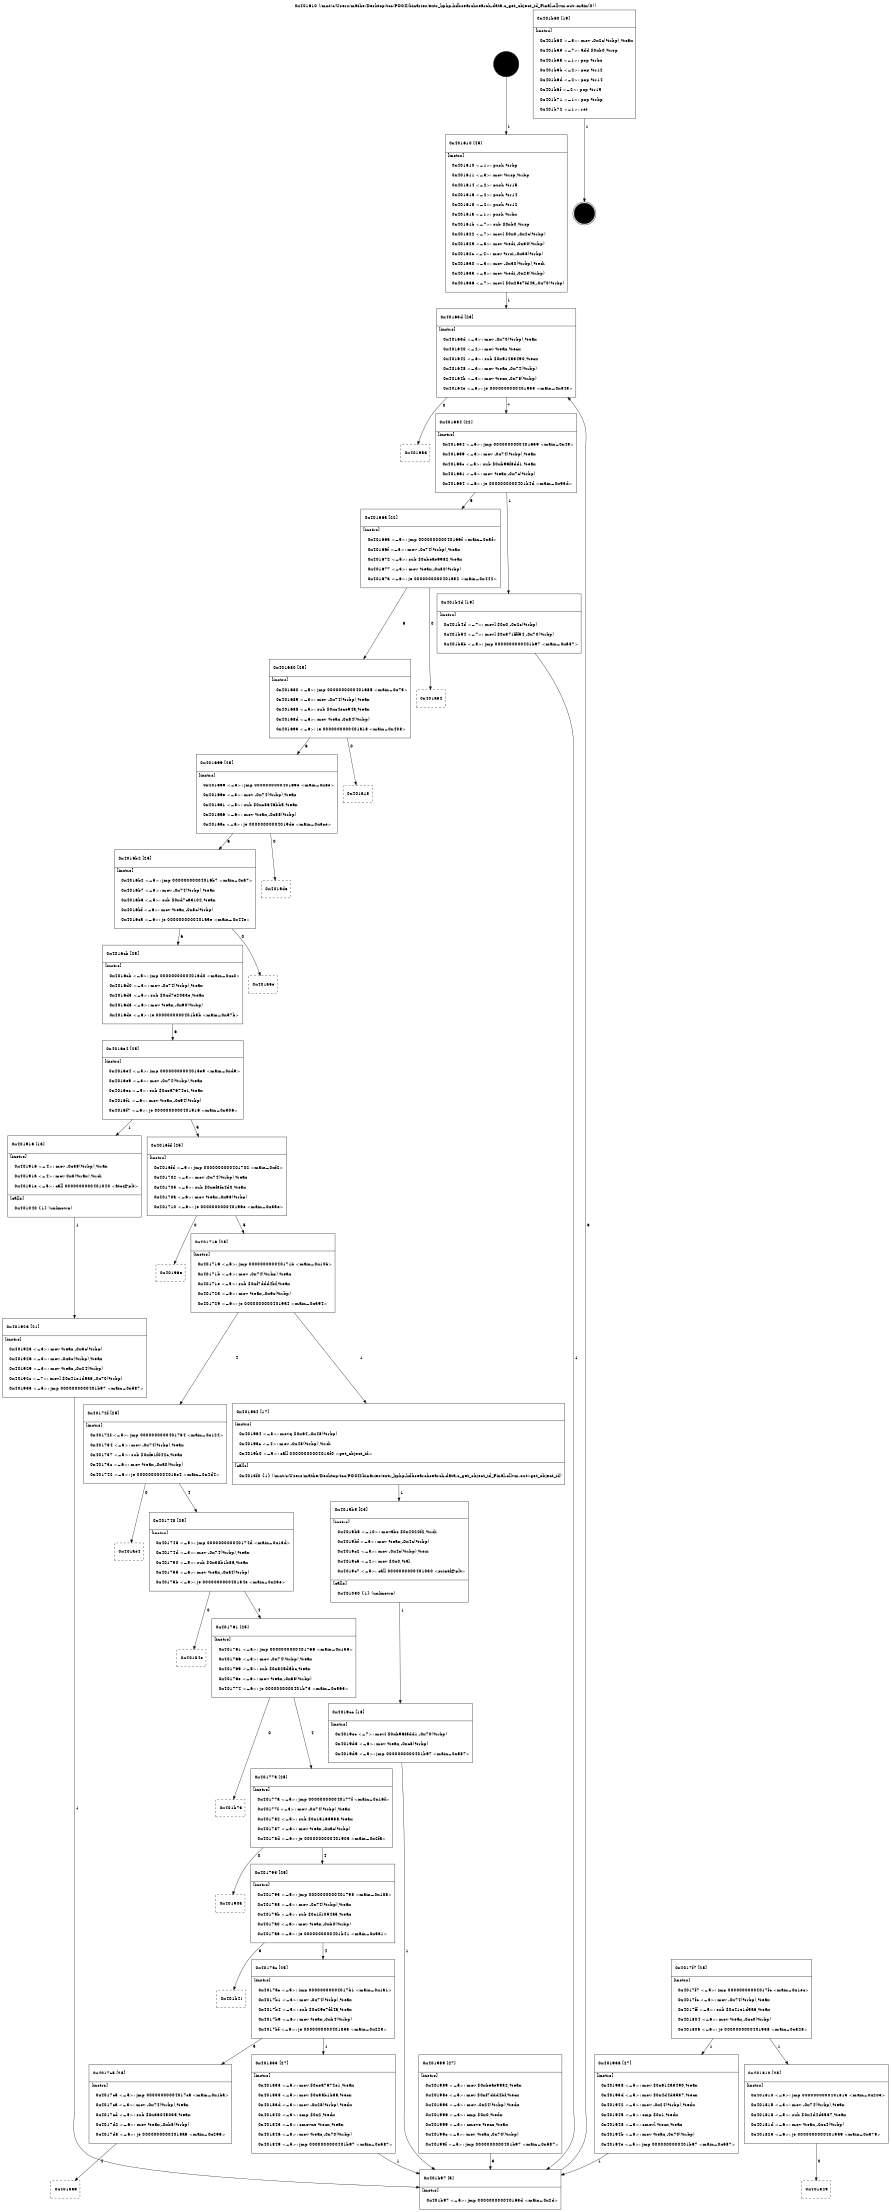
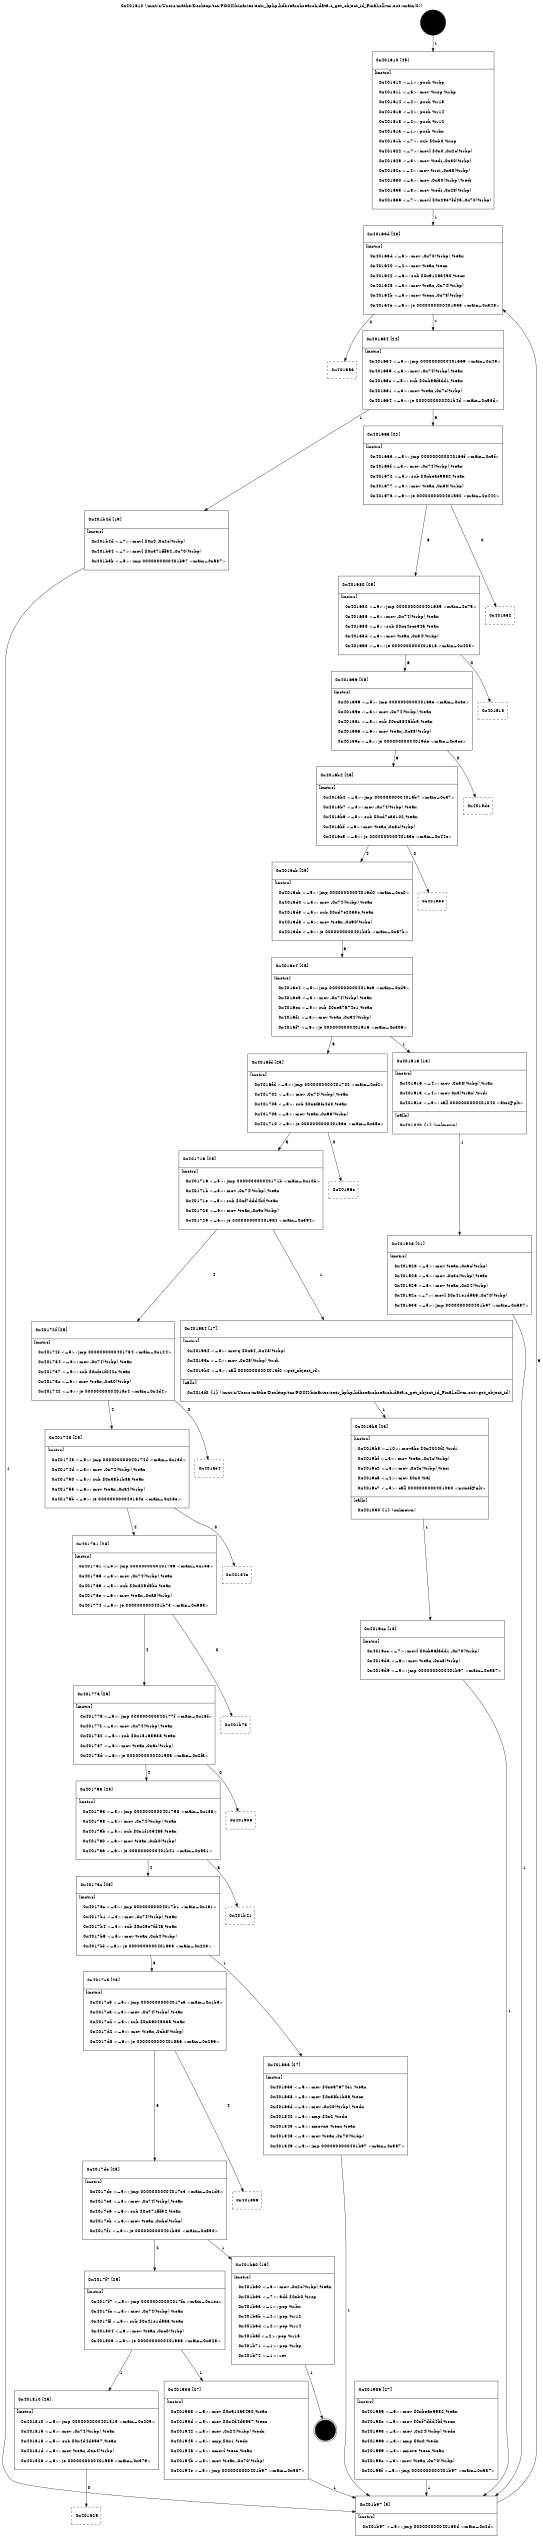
(181, 937) -> (367, 854)
(493, 2161) -> (429, 2488)
none -> (155, 2200)
